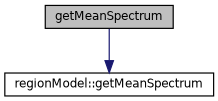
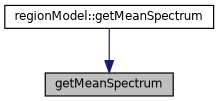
(109, 45) -> (109, 45)
